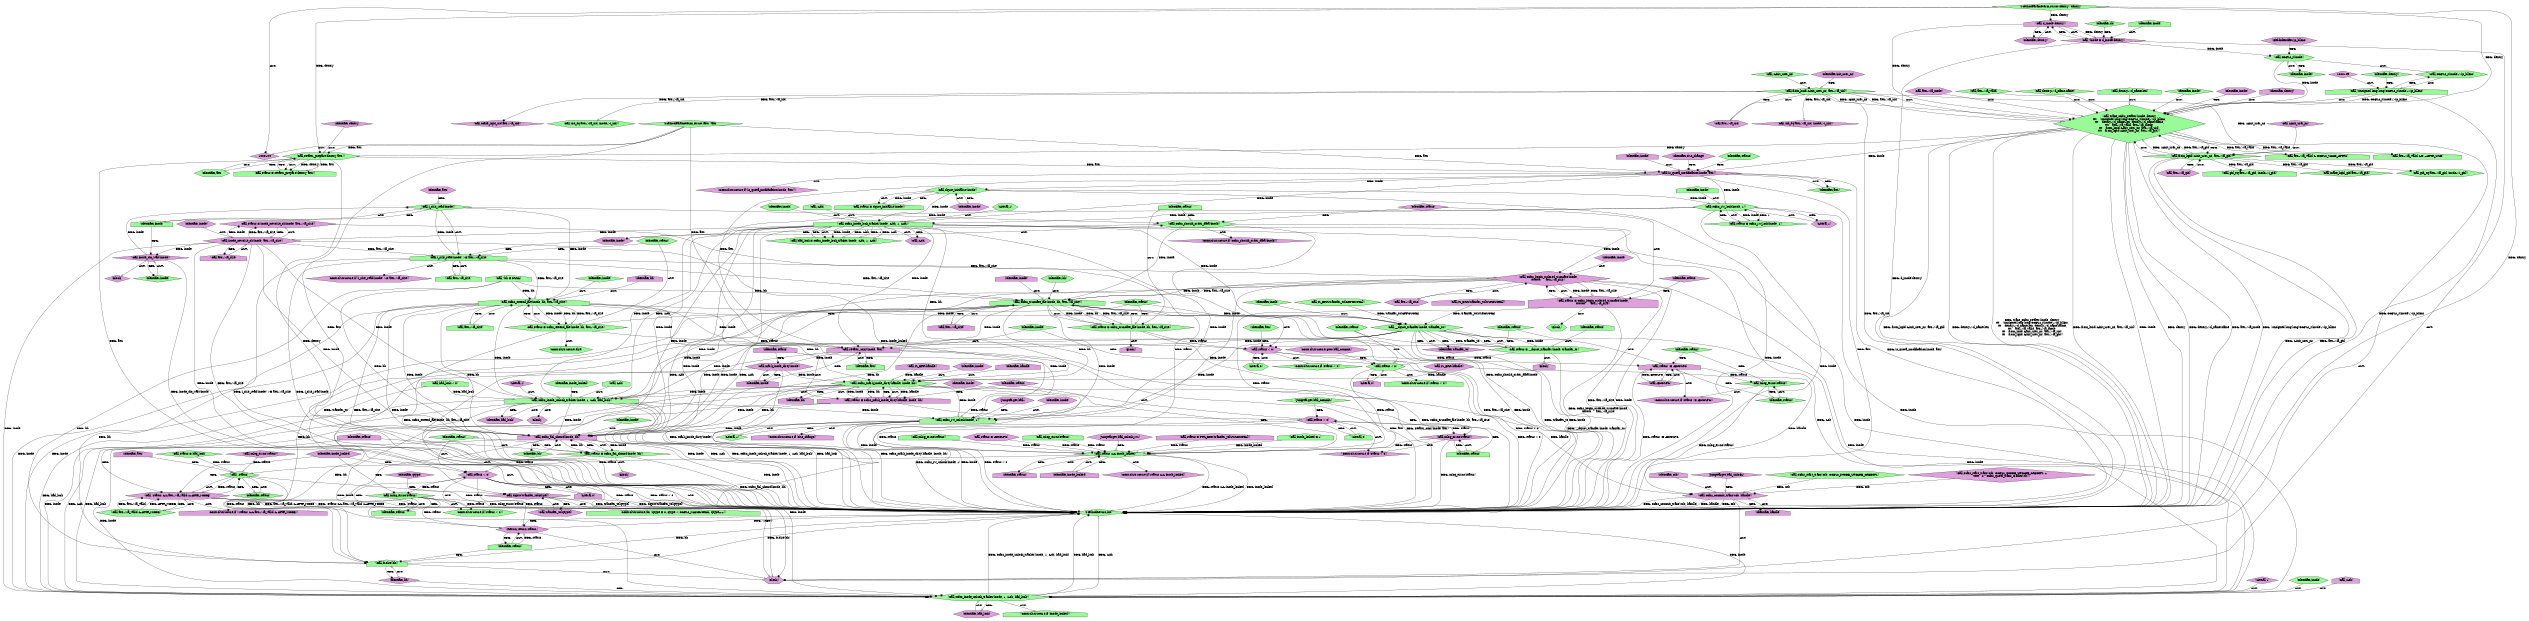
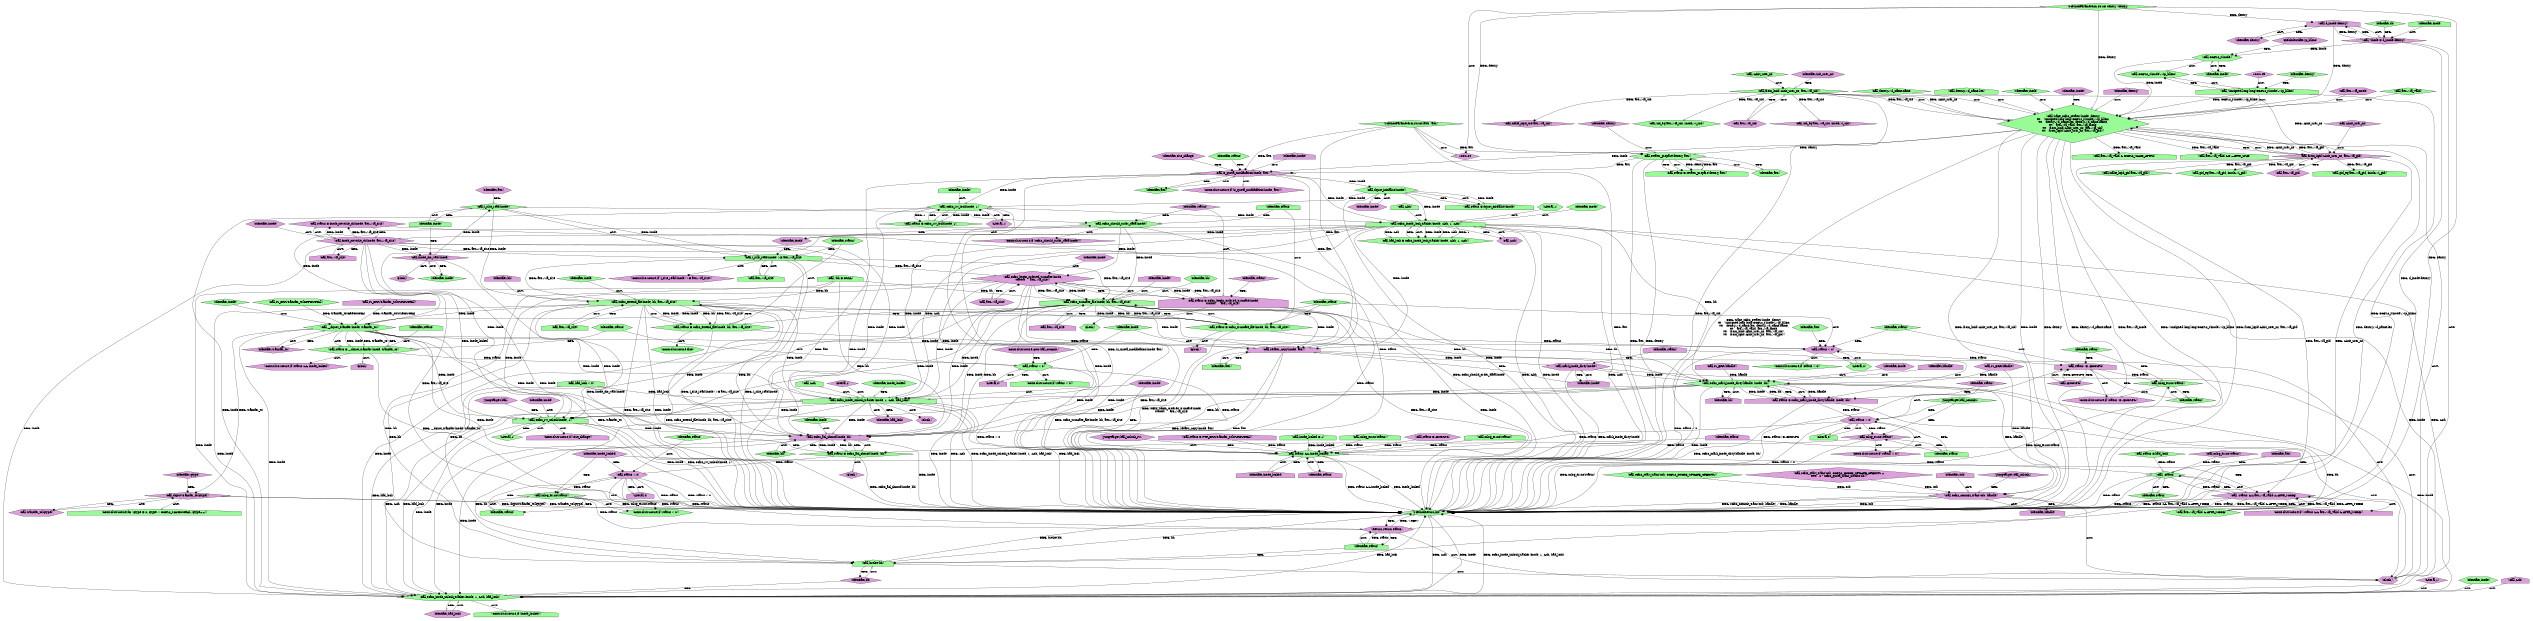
(2202, 156) -> (2332, 156)
none -> (571, 394)
(1133, 464) -> (331, 358)
